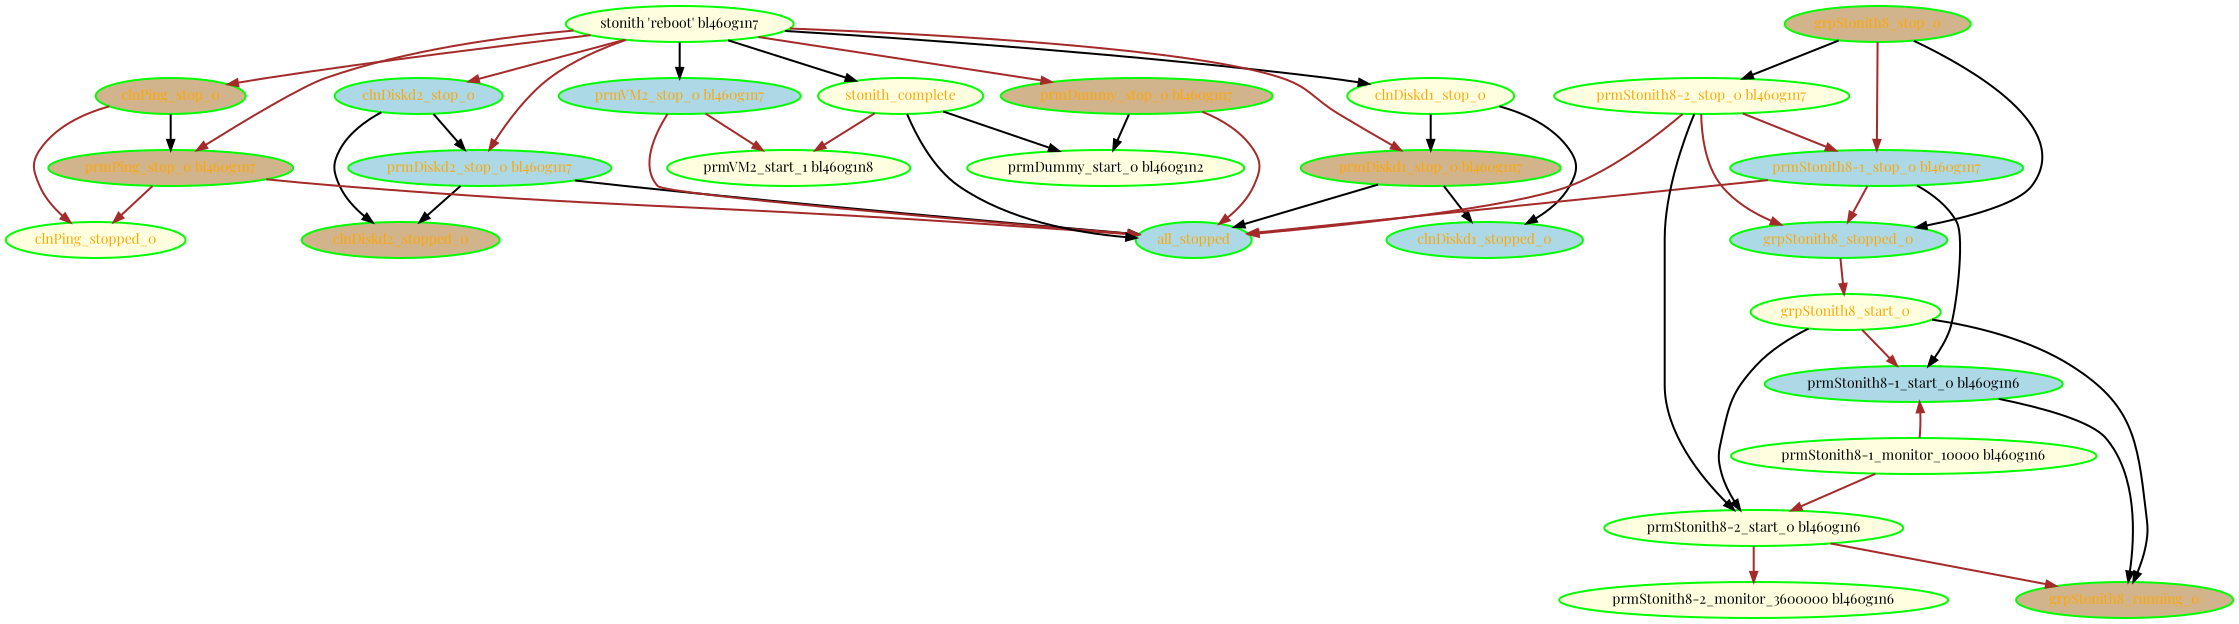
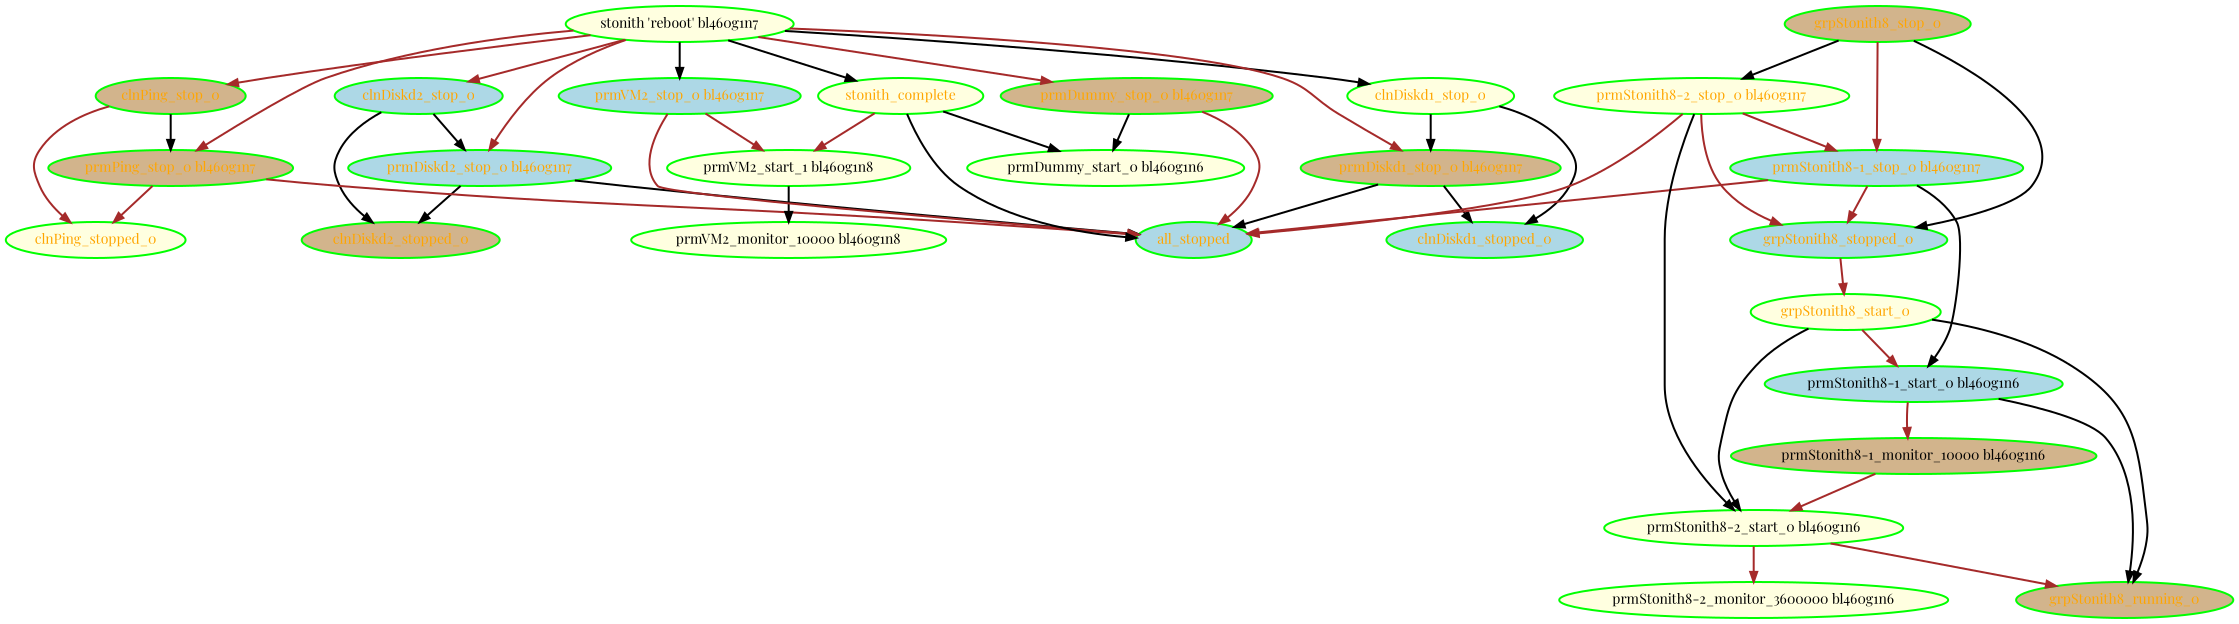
(1106, 168) -> (1106, 168)
none -> (789, 240)
(1920, 425) -> (1907, 415)
(1914, 456) -> (1914, 456)
